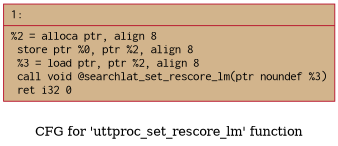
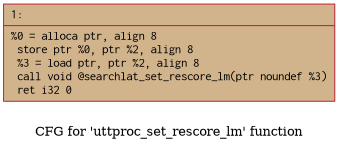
(84, 36) -> (84, 36)
